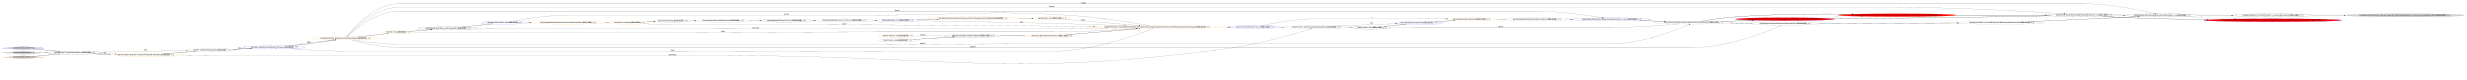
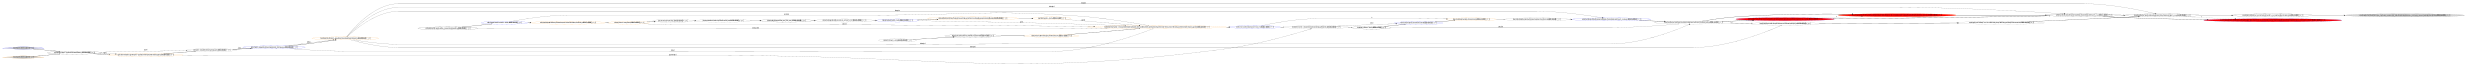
(398, 32) -> none
(897, 36) -> none
(23, 53) -> none
